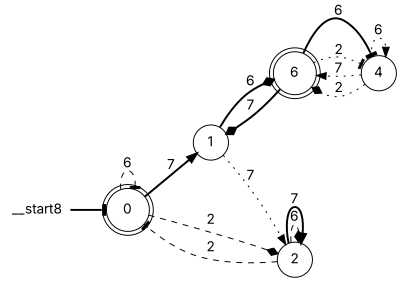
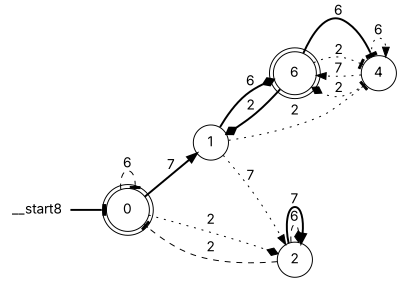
(251, 106) -> (251, 106)
none -> (299, 124)
(208, 232) -> (208, 232)
